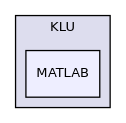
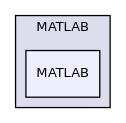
(63, 28) -> (63, 28)
